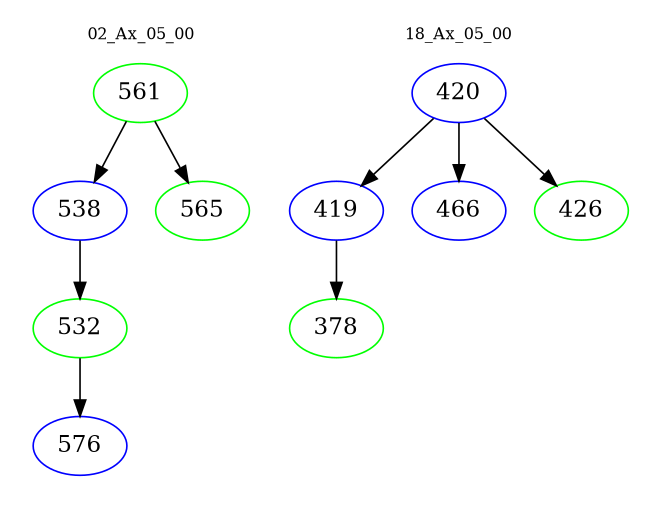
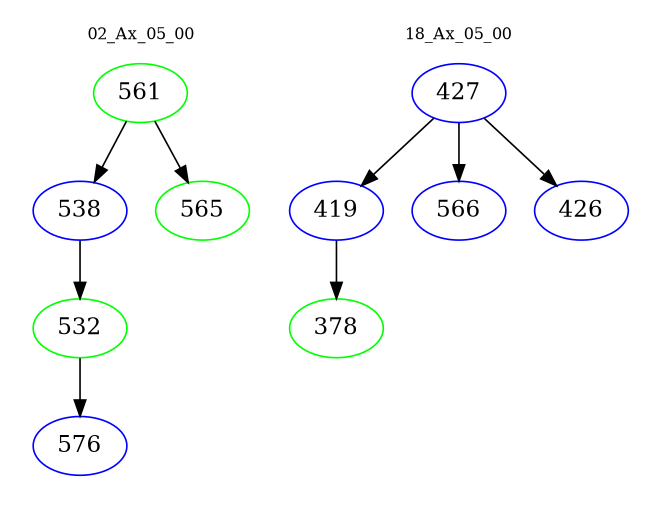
(459, 93) -> (459, 93)
(459, 211) -> (459, 211)
(581, 211) -> (581, 211)
